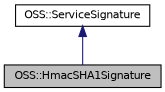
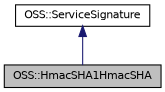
(83, 76) -> (83, 76)
